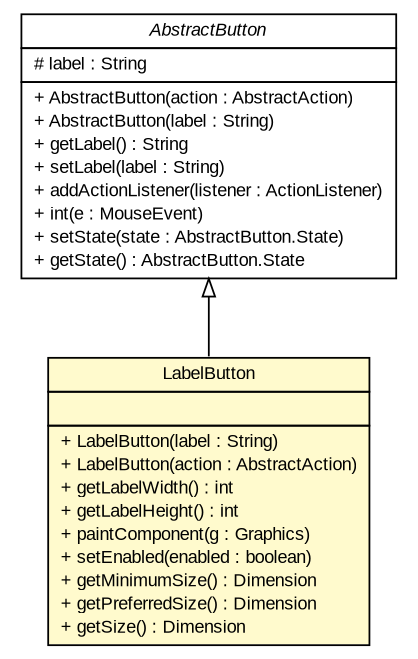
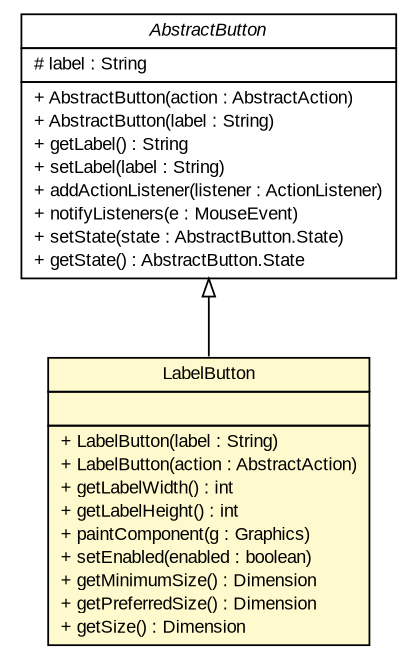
(119, 214) -> (166, 214)
